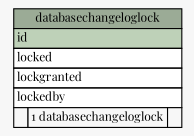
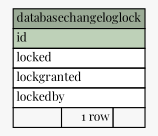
(98, 117) -> (96, 117)
